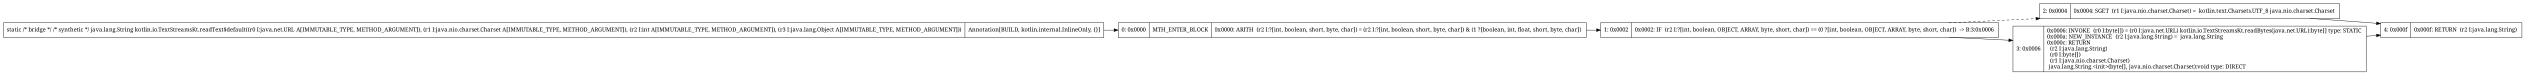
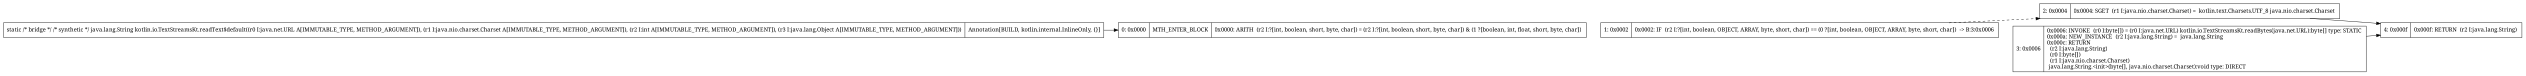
(1591, 30) -> none
(1979, 39) -> none
